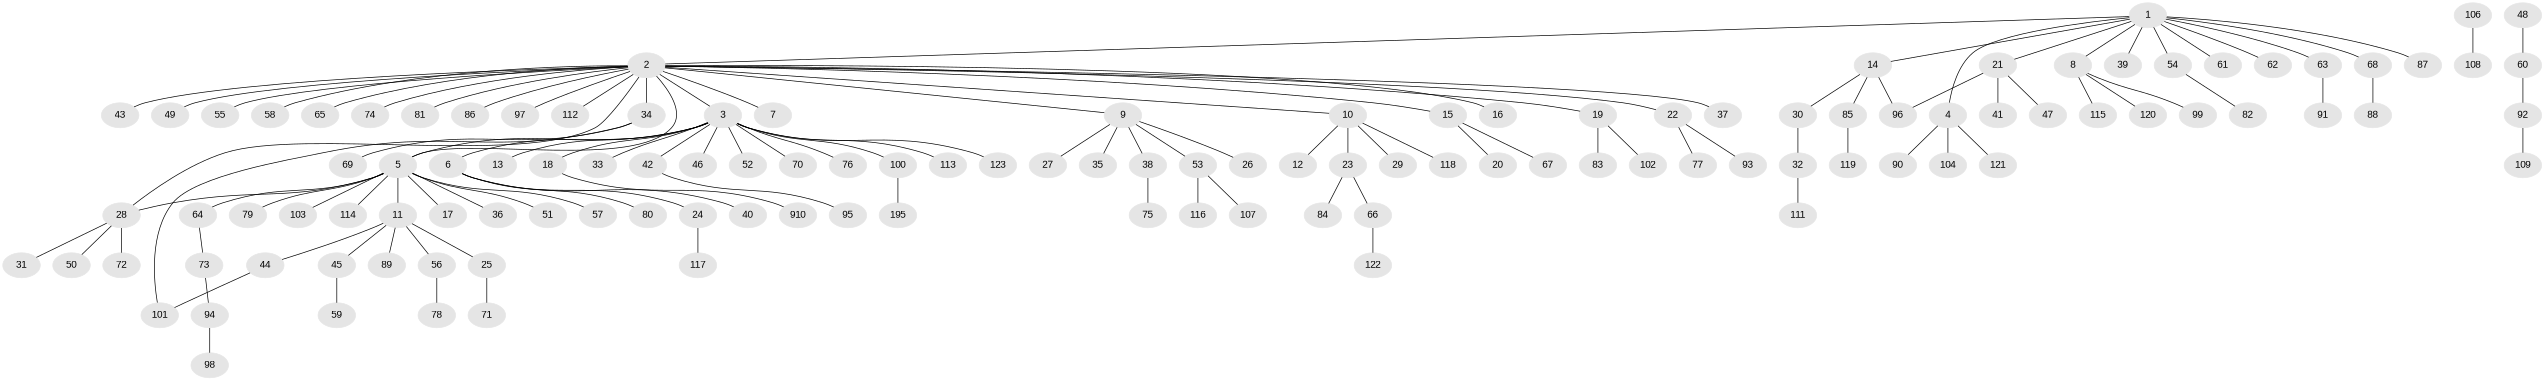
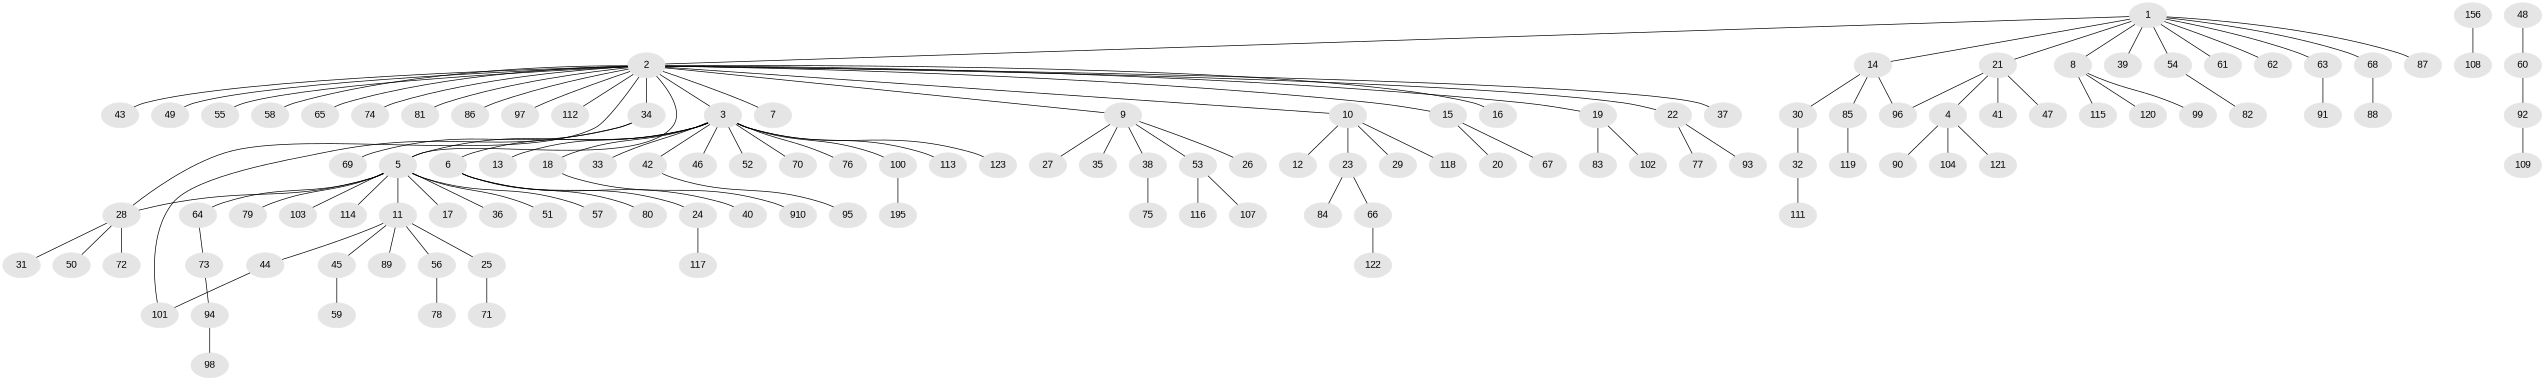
(2473, 15) -> (2473, 15)
(2027, 33) -> (1973, 90)
